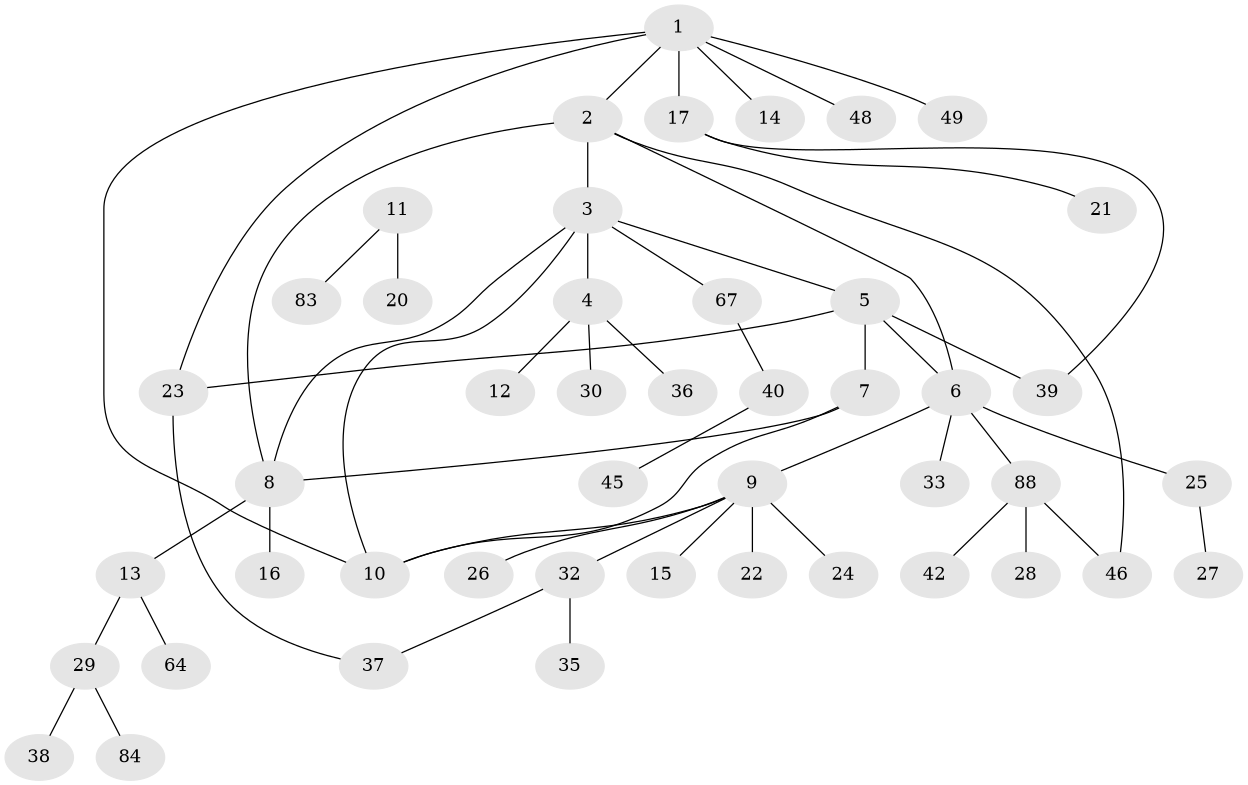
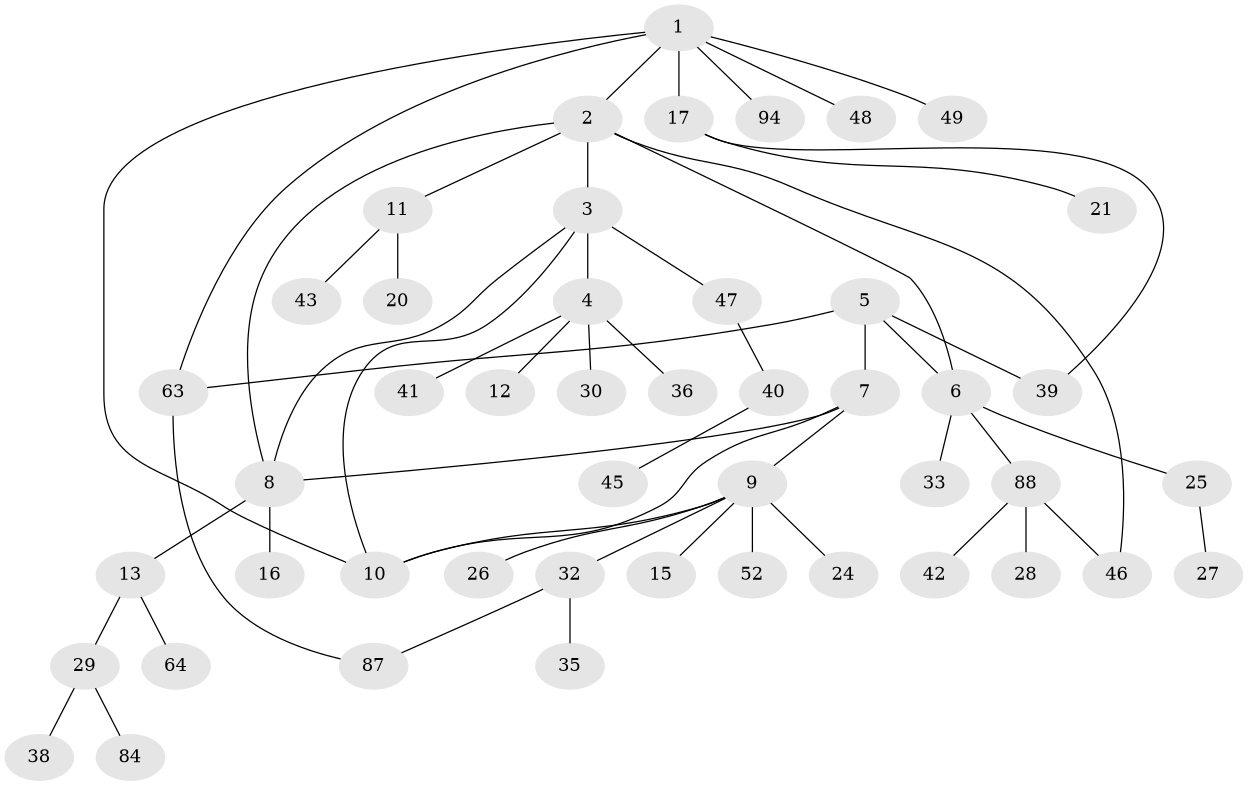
(770, 119) -> (770, 119)
none -> (493, 165)
(726, 256) -> none
(307, 301) -> (307, 301)
(727, 301) -> (727, 301)
(174, 393) -> (174, 393)
none -> (409, 393)
(856, 440) -> (809, 438)
(752, 575) -> (752, 575)
(374, 666) -> (374, 666)
